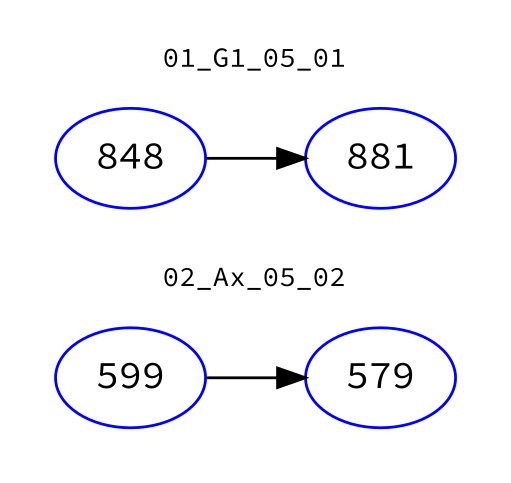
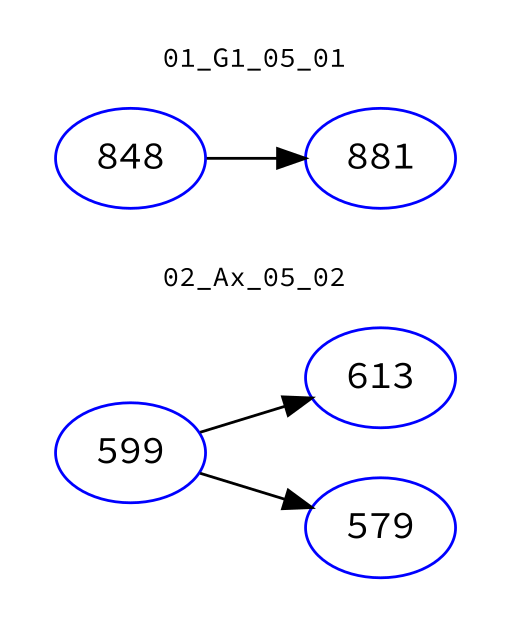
none -> (381, 378)
